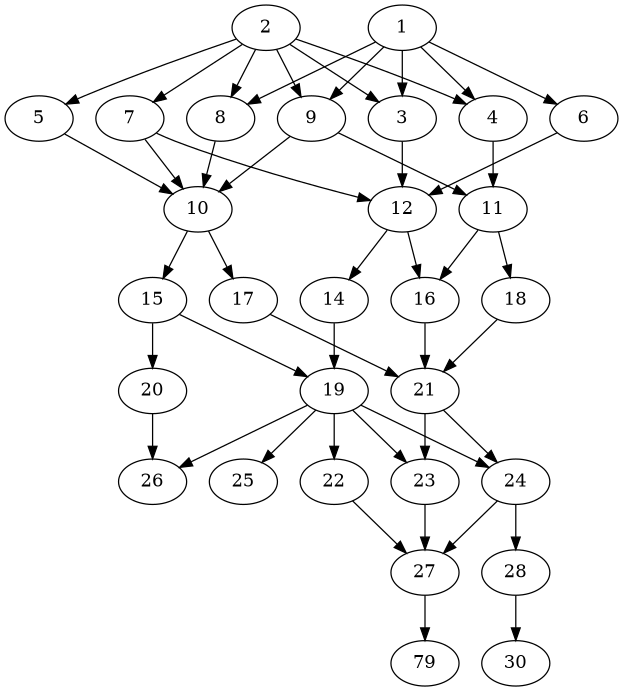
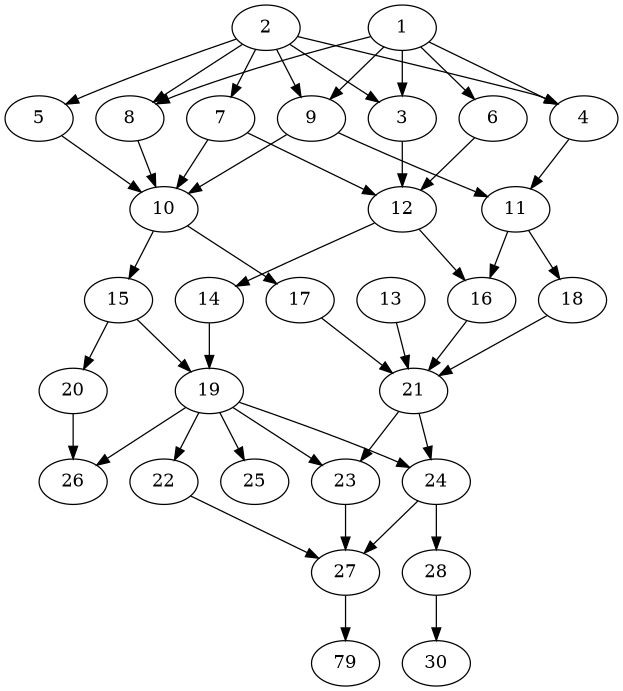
none -> (391, 300)
